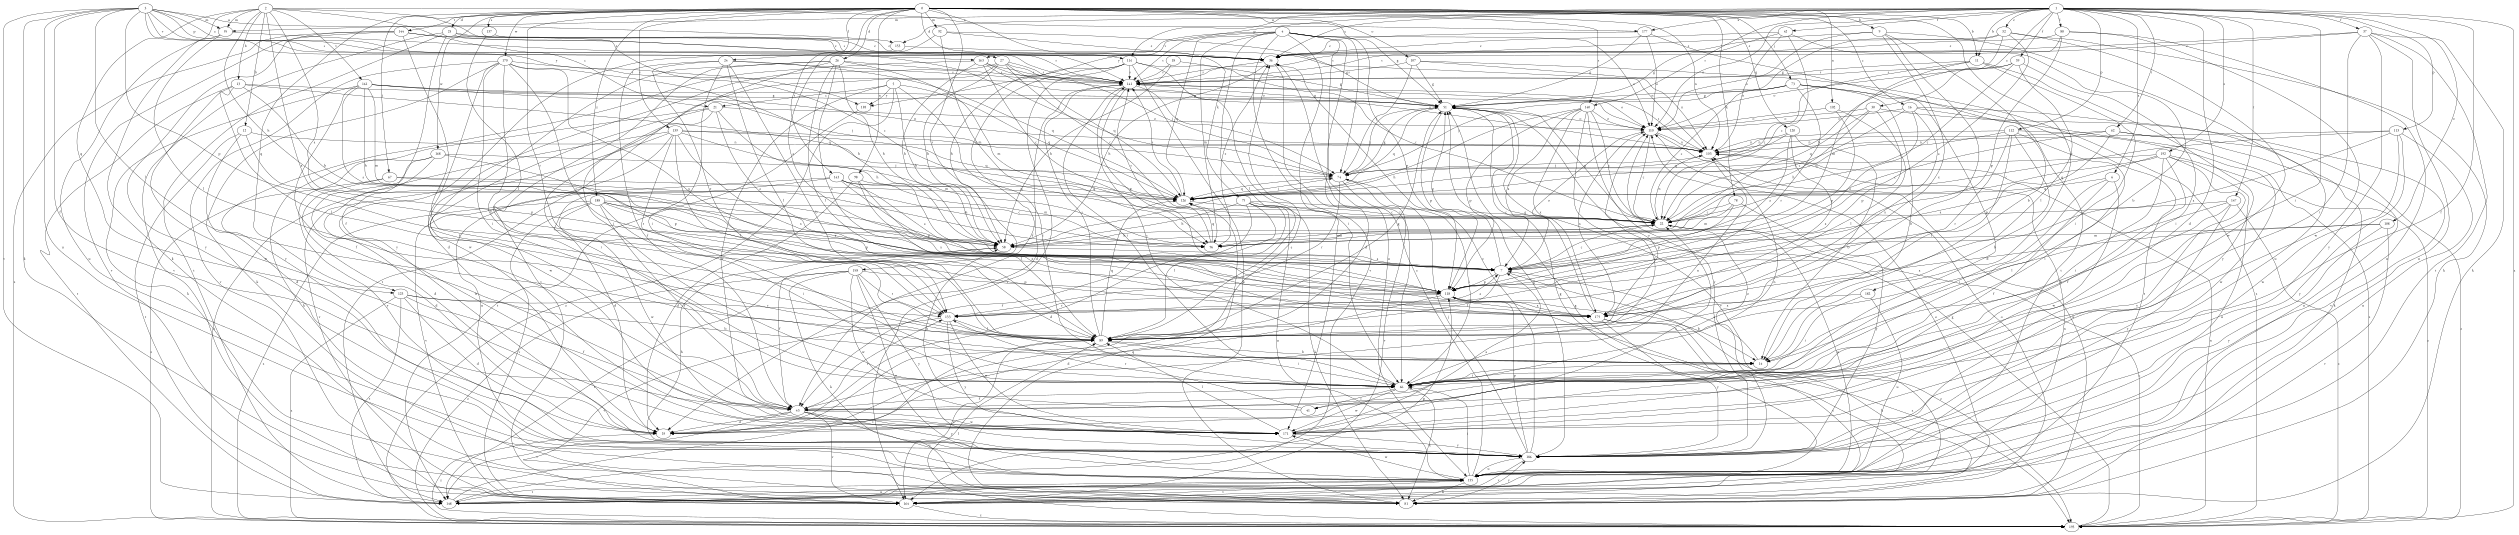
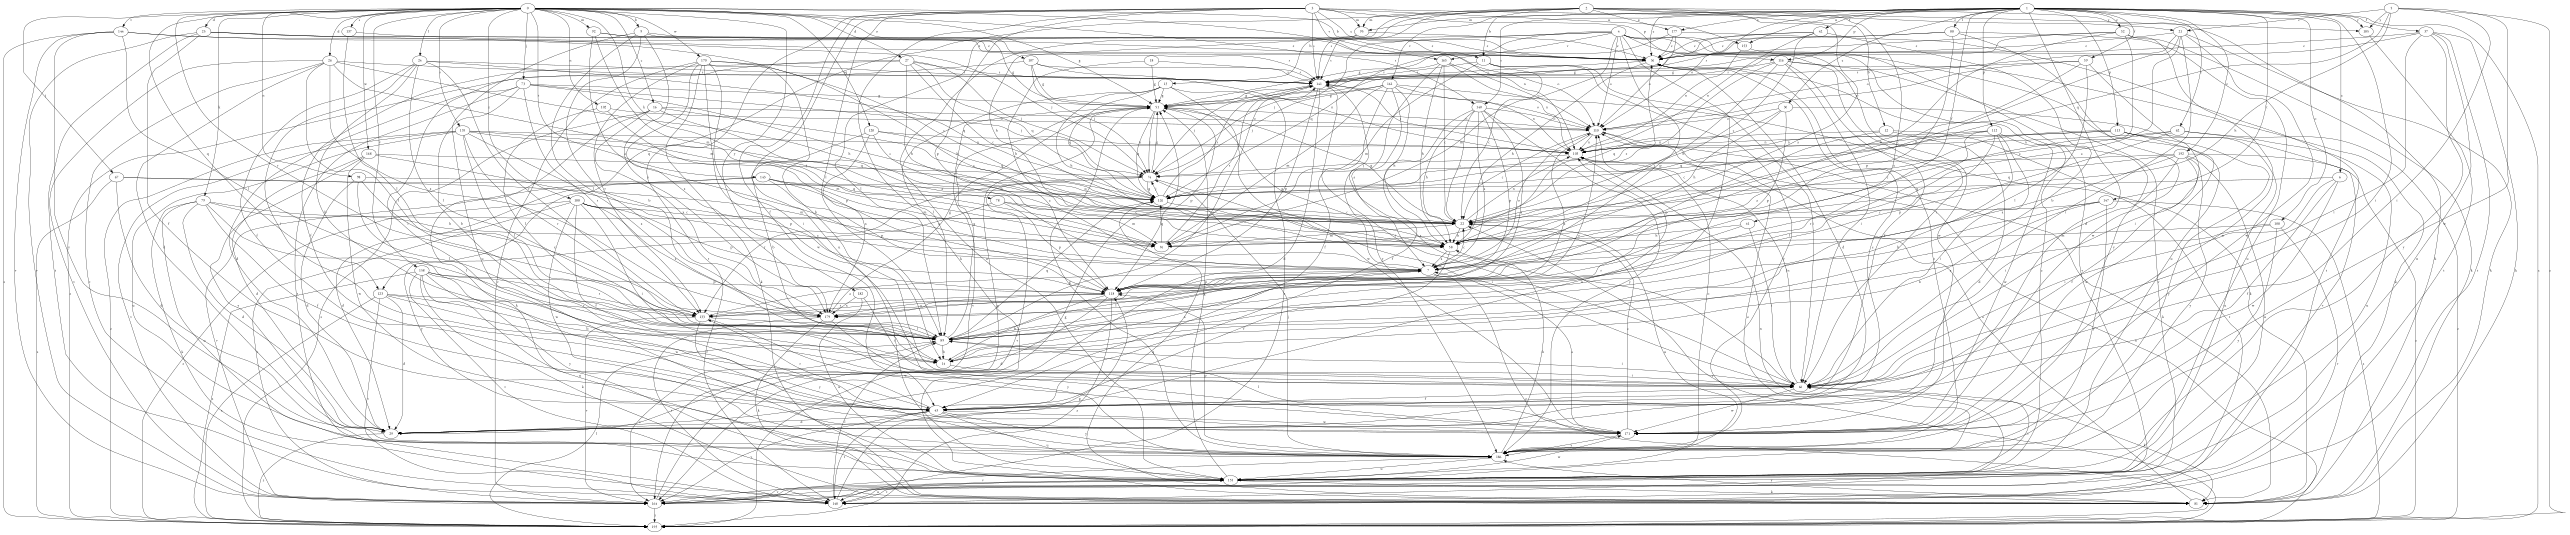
none -> (1944, 50)
(1358, 398) -> (1771, 307)
